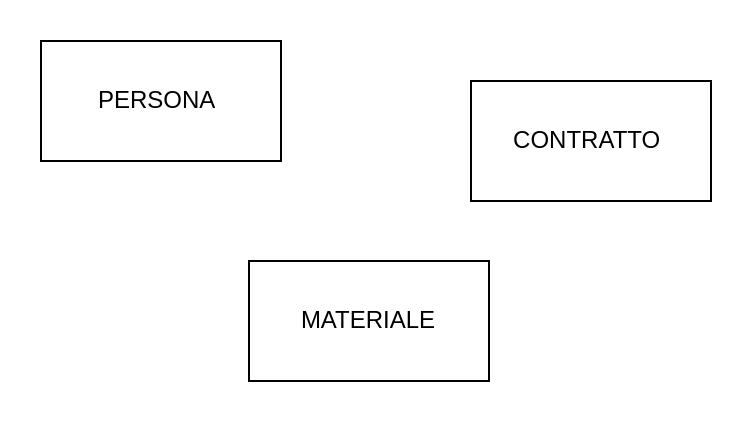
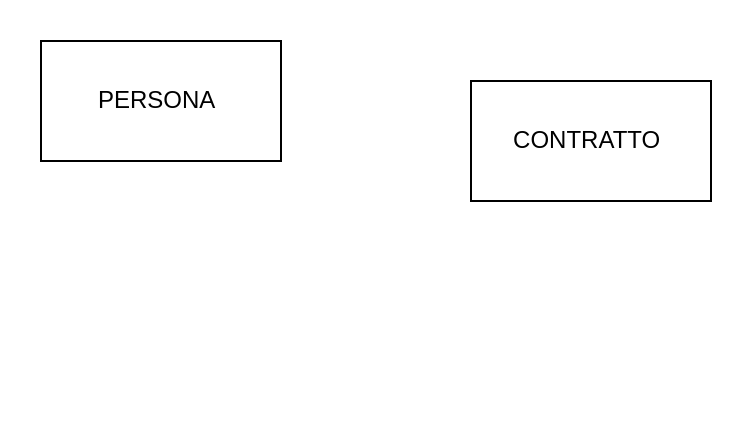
(369, 321) -> none
